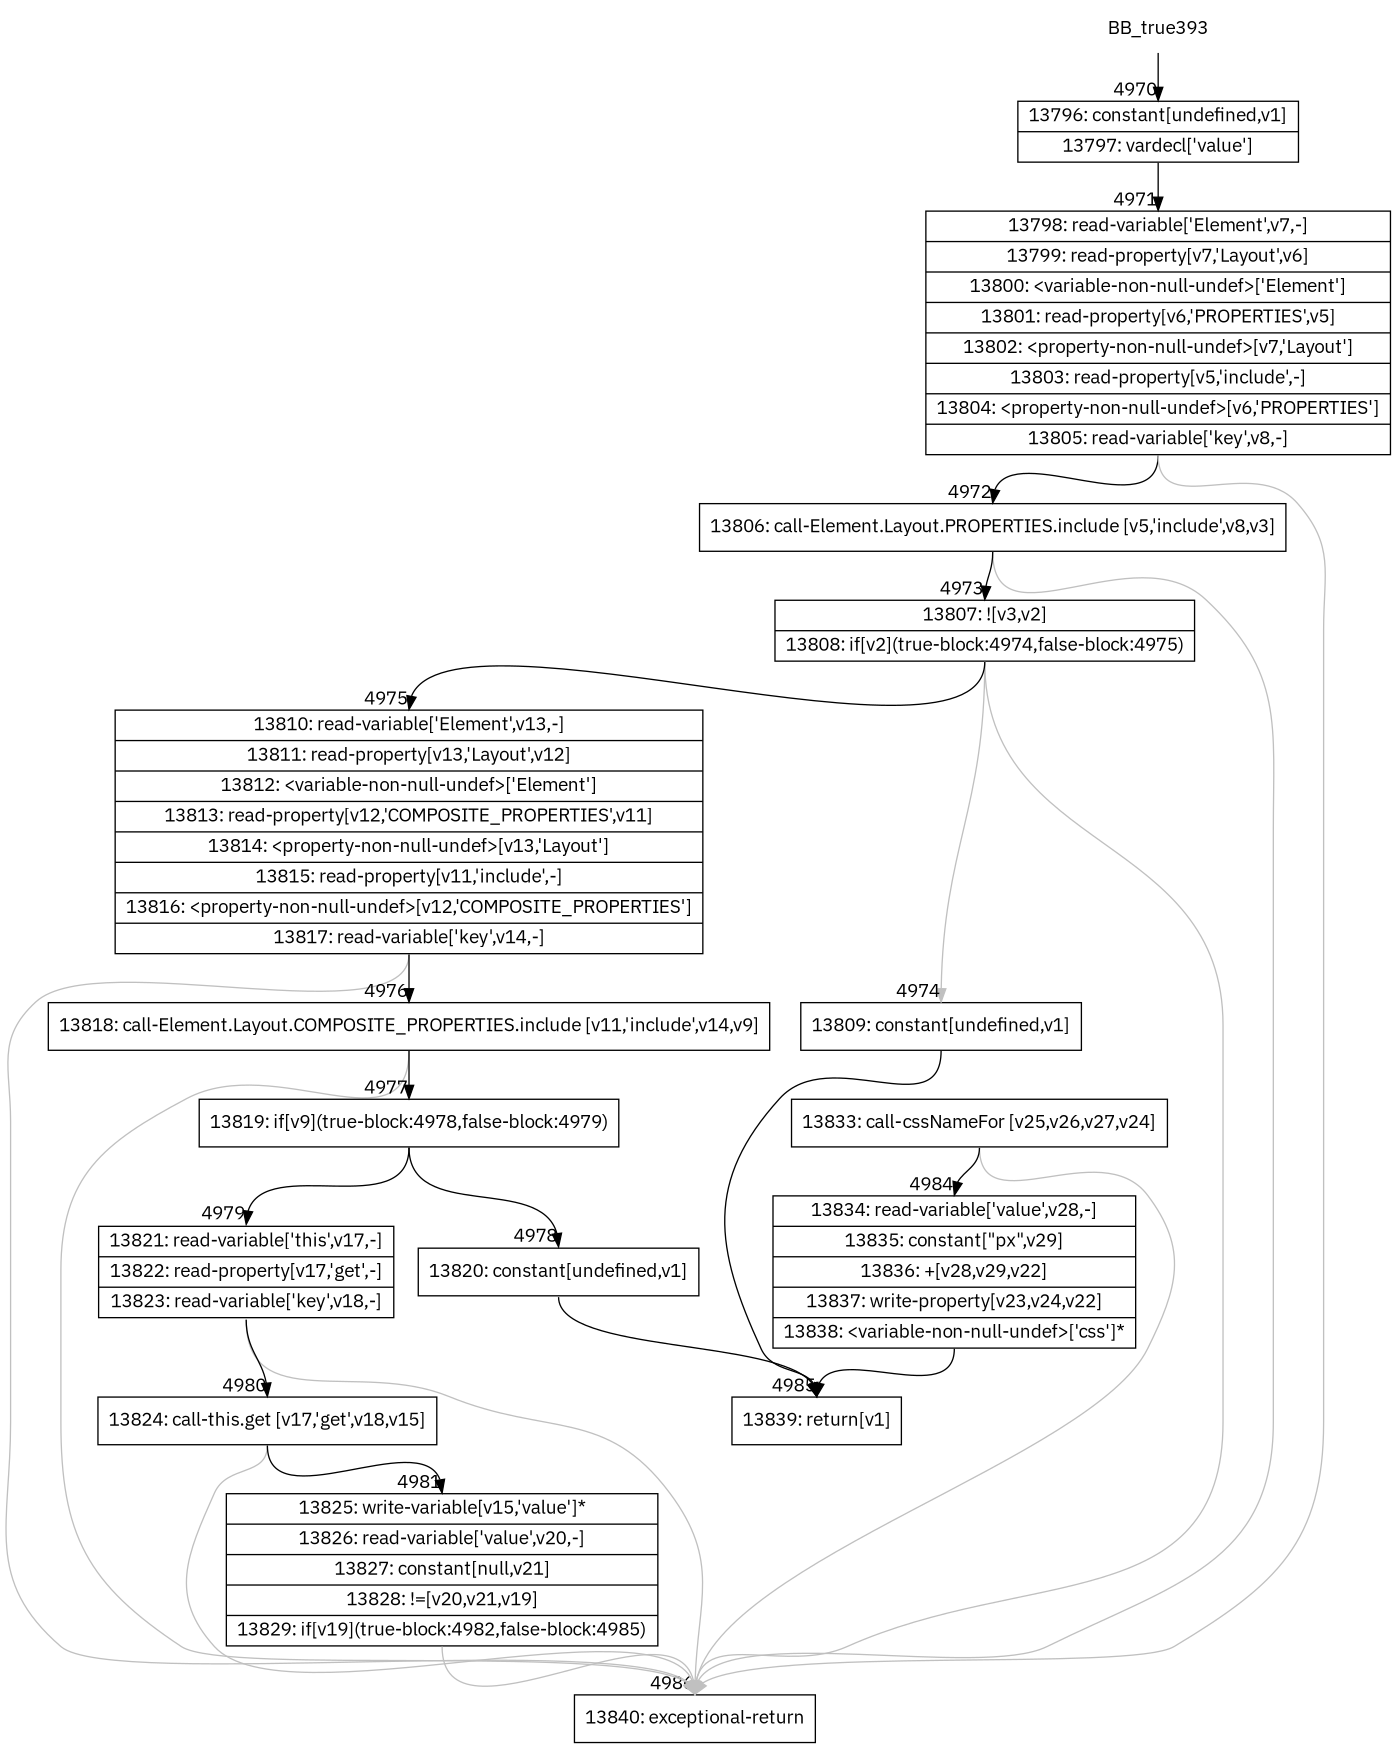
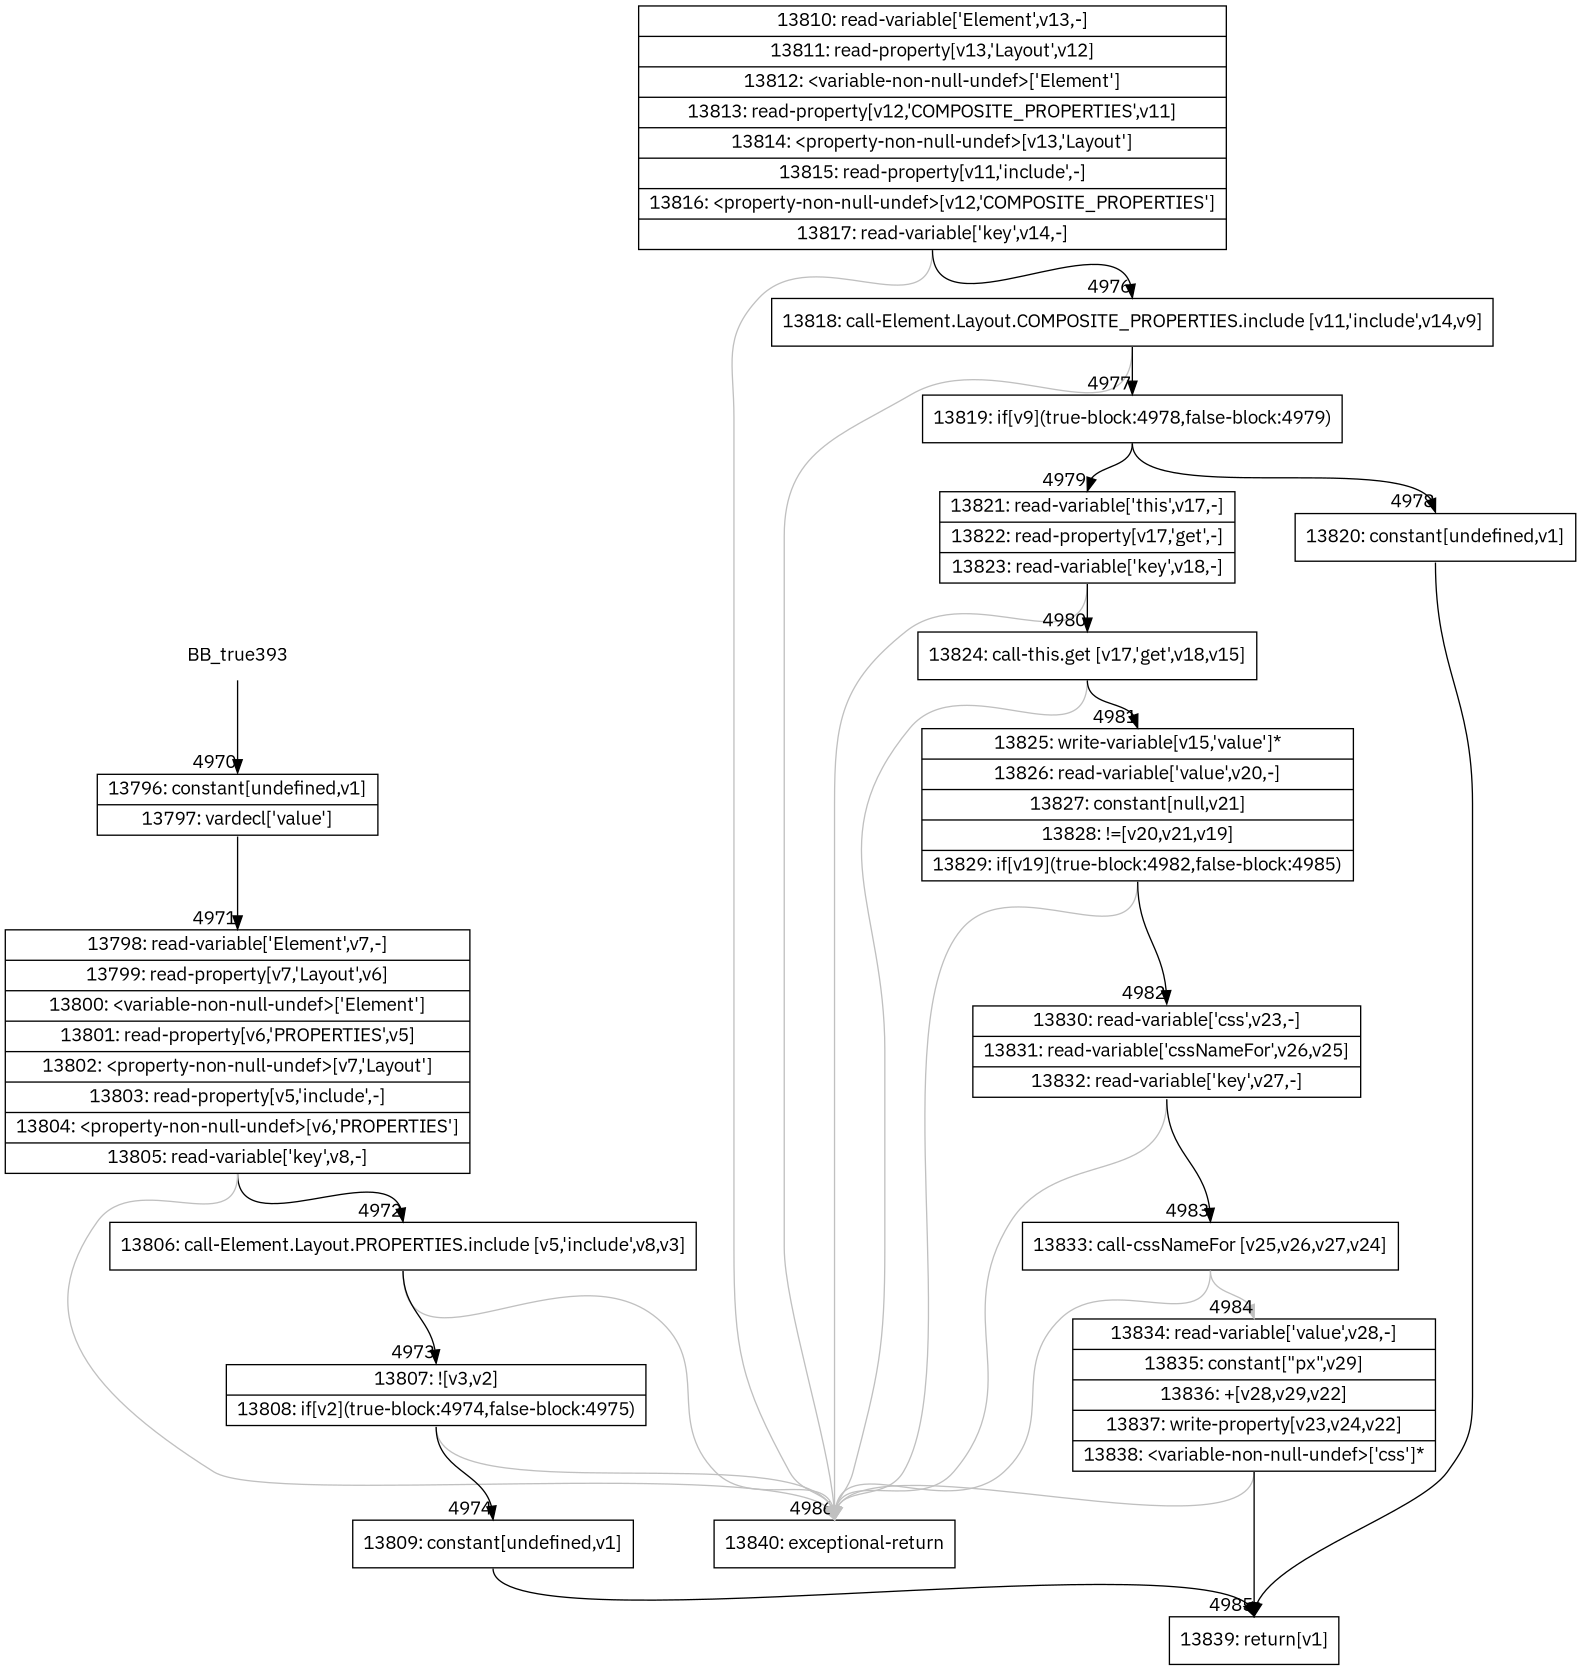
(703, 687) -> none
(964, 825) -> (459, 1469)
none -> (1167, 1052)
(972, 1167) -> (1226, 1292)
none -> (1051, 1496)
